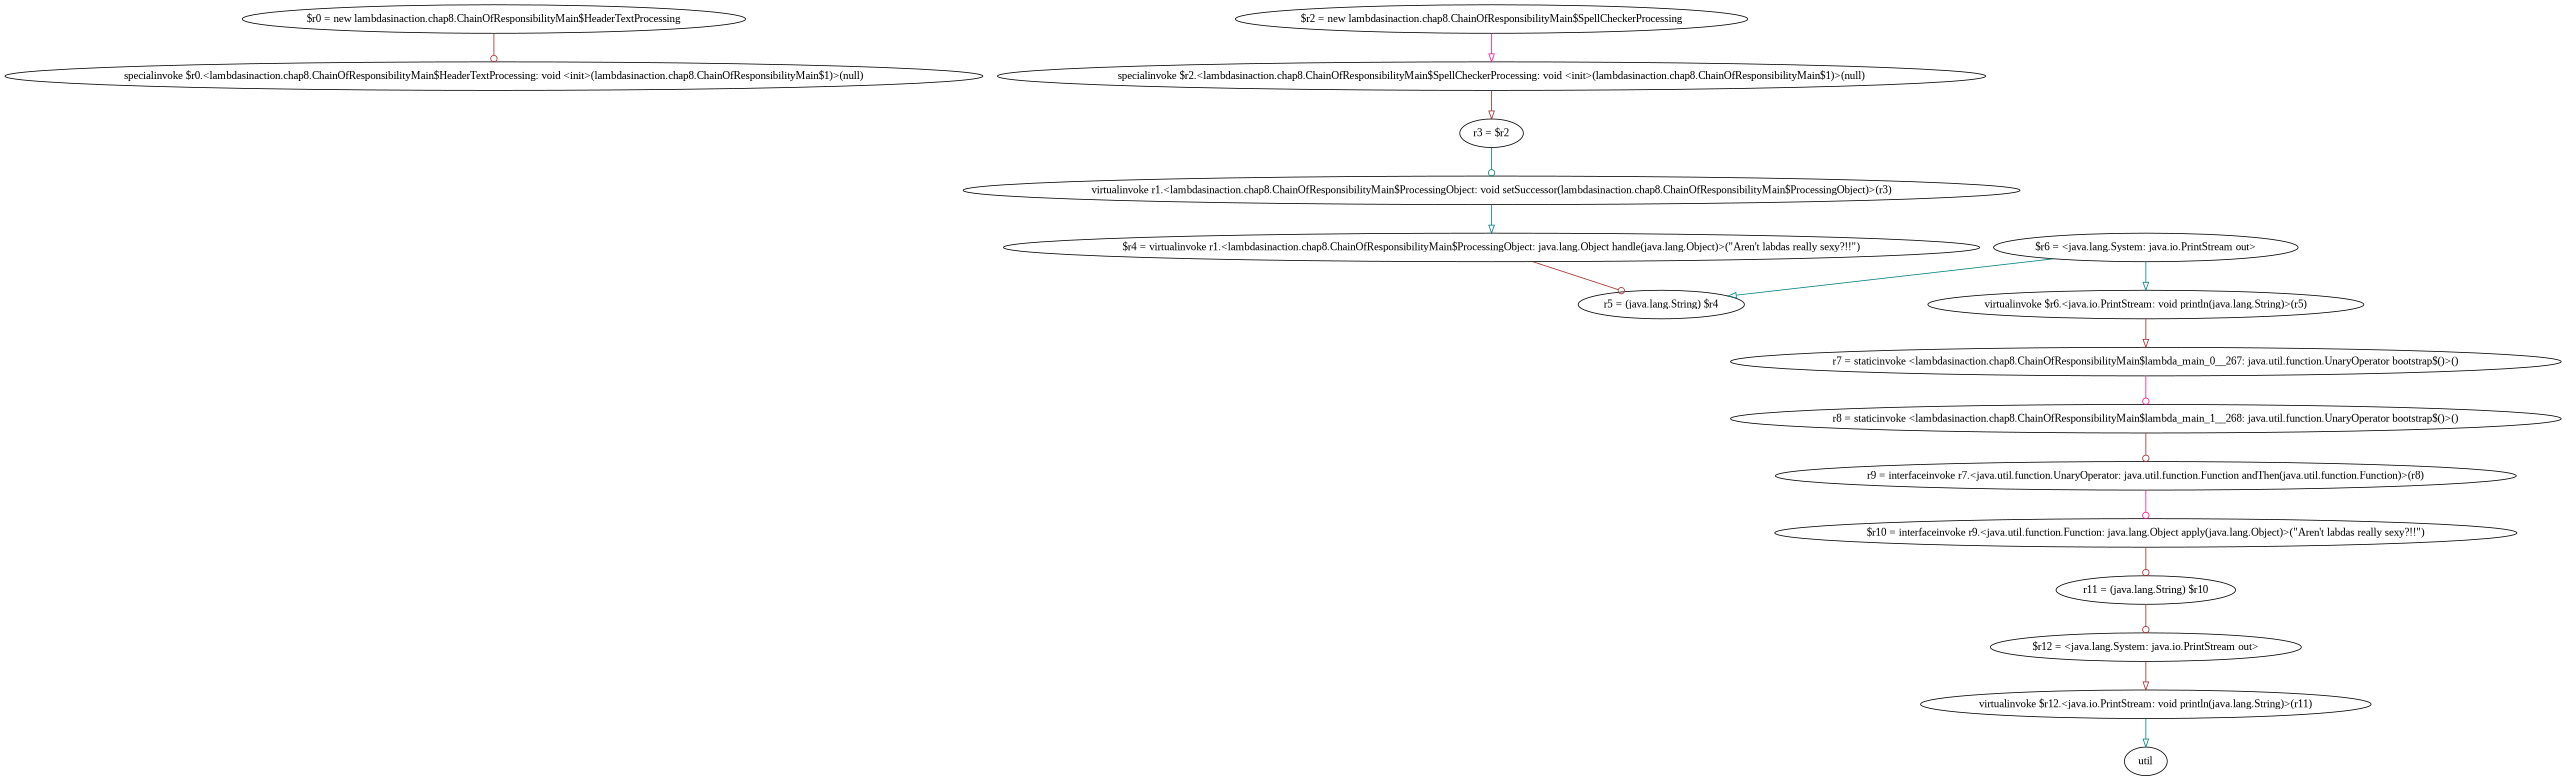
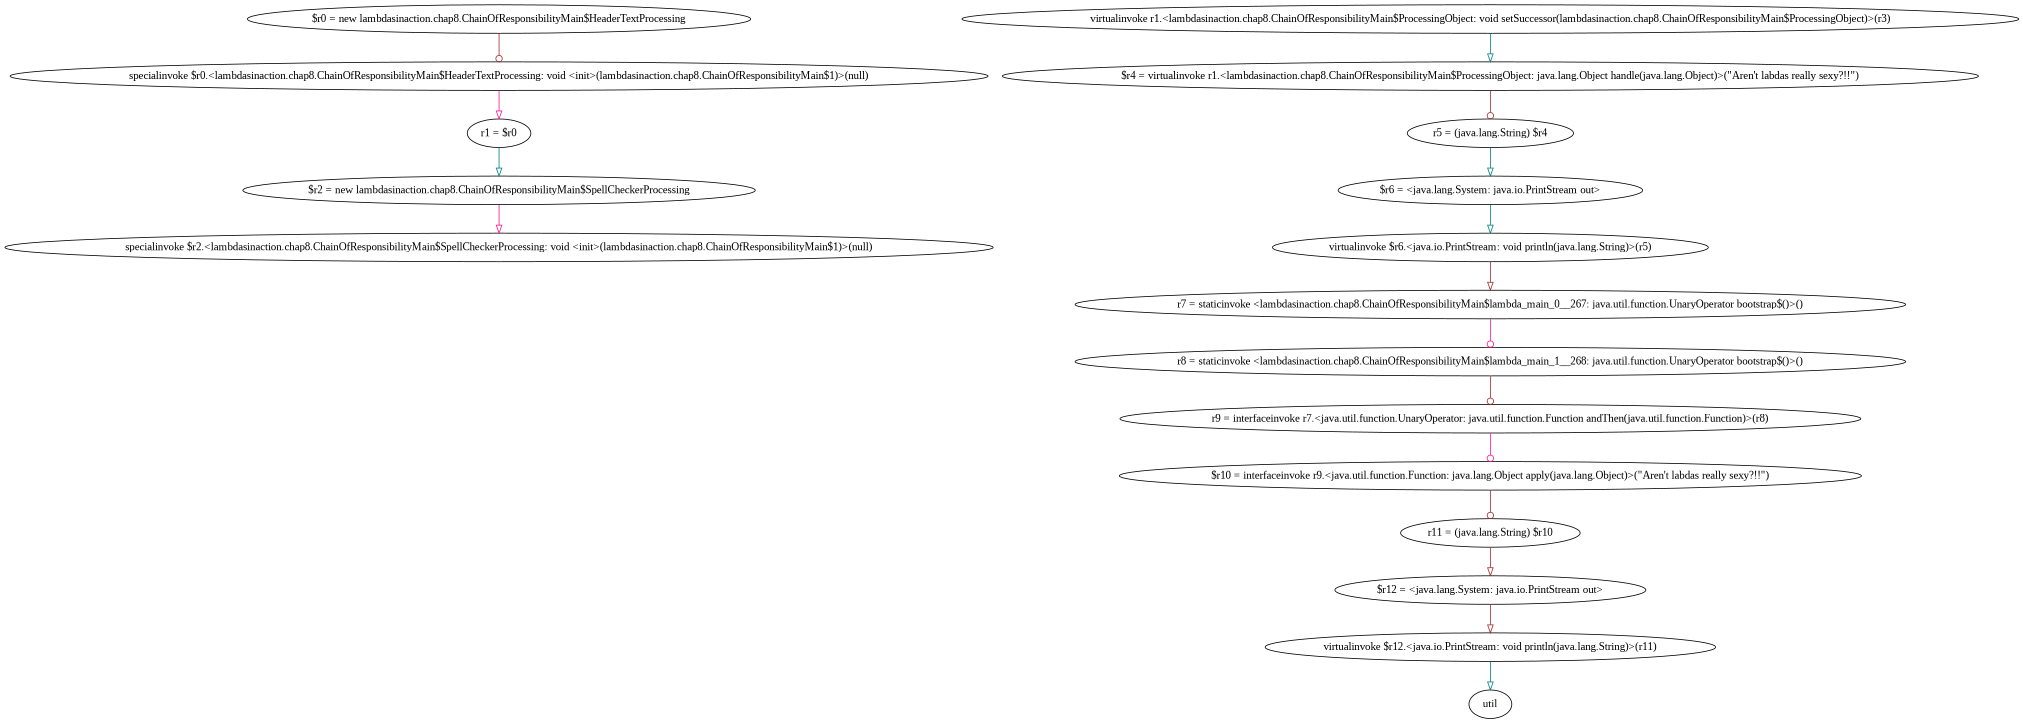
none -> (499, 133)
(1492, 133) -> none
(1895, 277) -> (1490, 158)
(2146, 615) -> (1490, 558)
